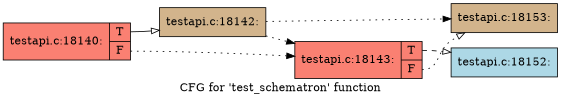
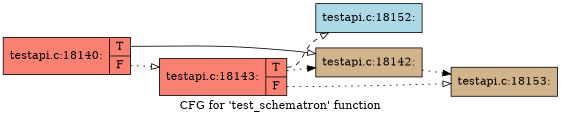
(276, 39) -> (297, 70)
(209, 53) -> (141, 66)
